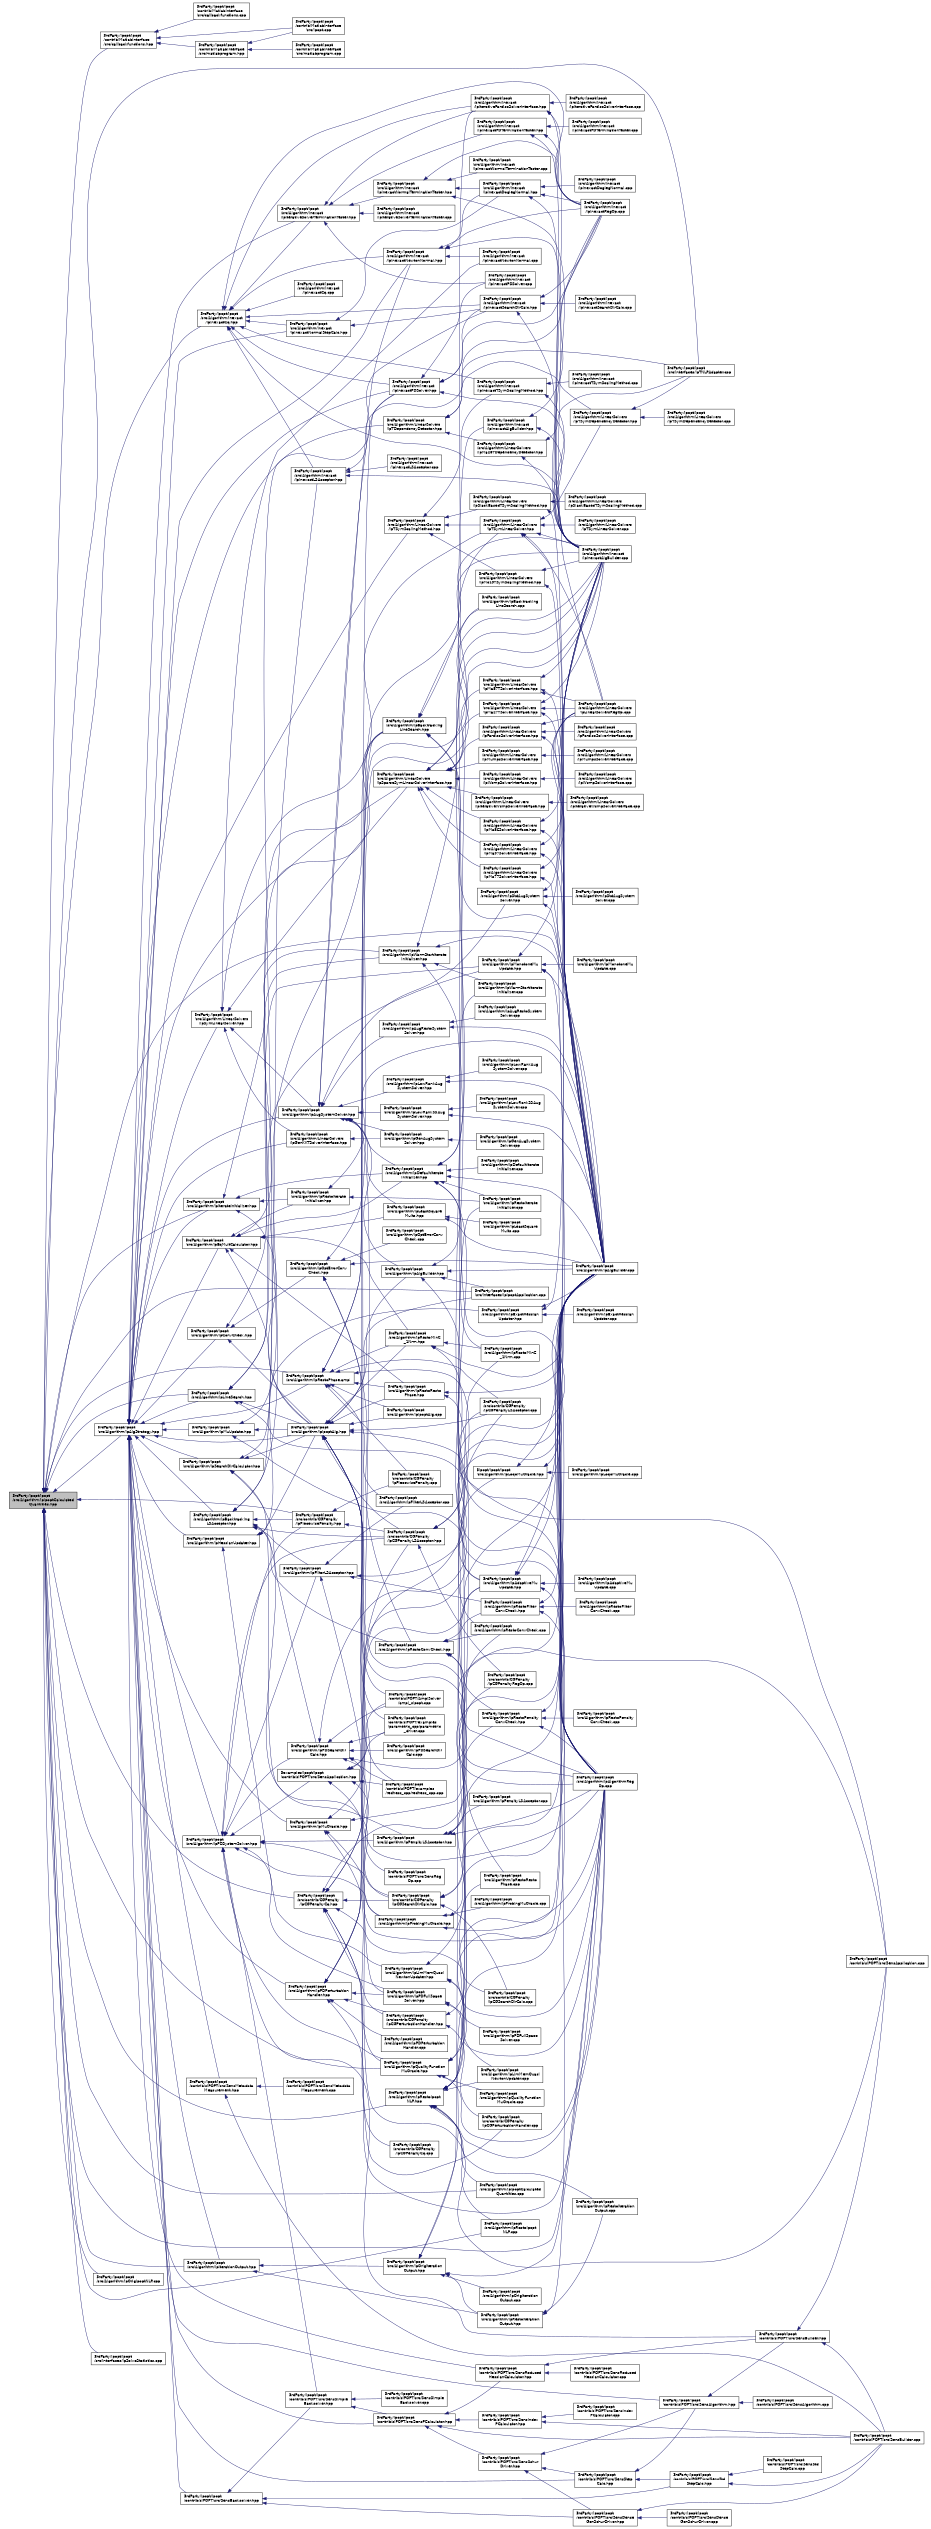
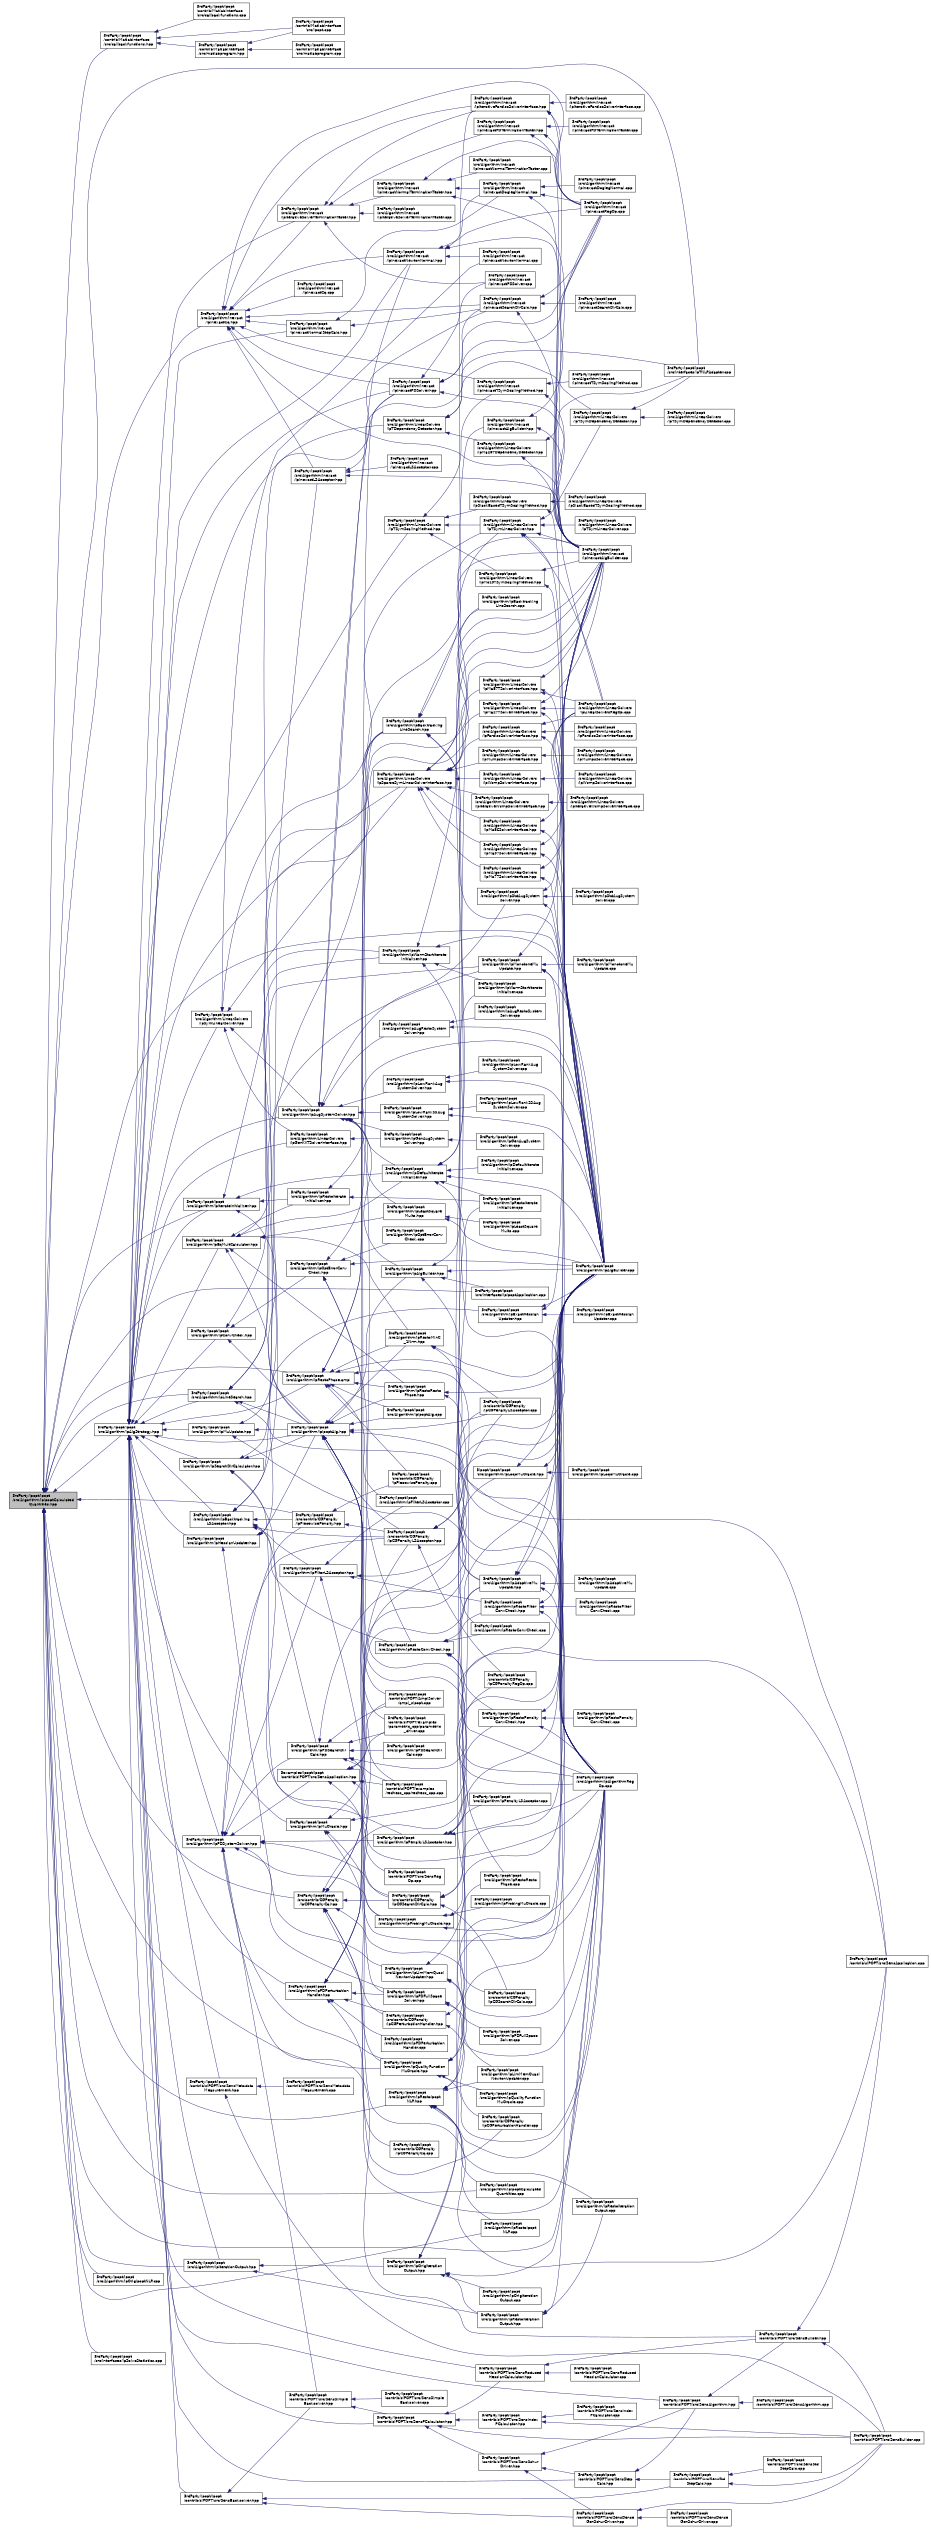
(371, 1329) -> none
(510, 1353) -> none
(465, 1856) -> none
